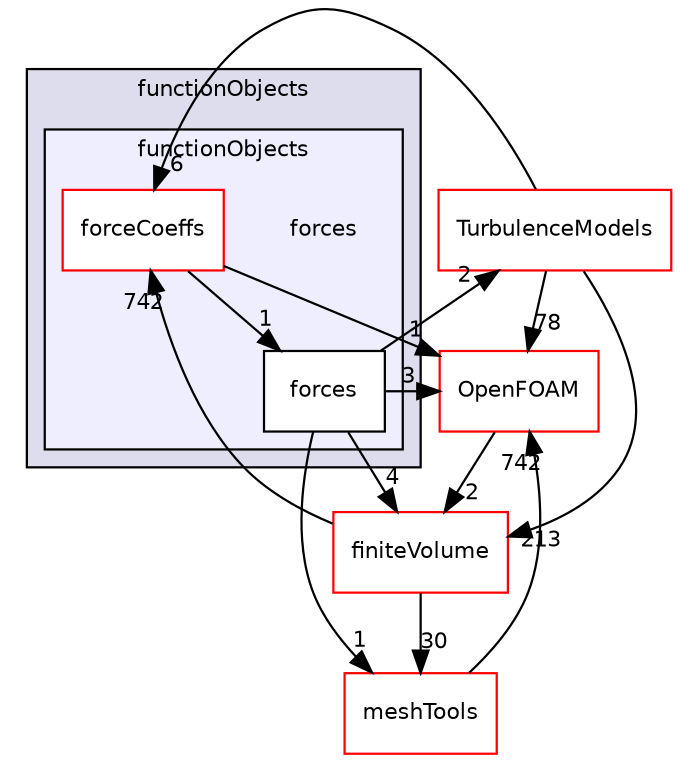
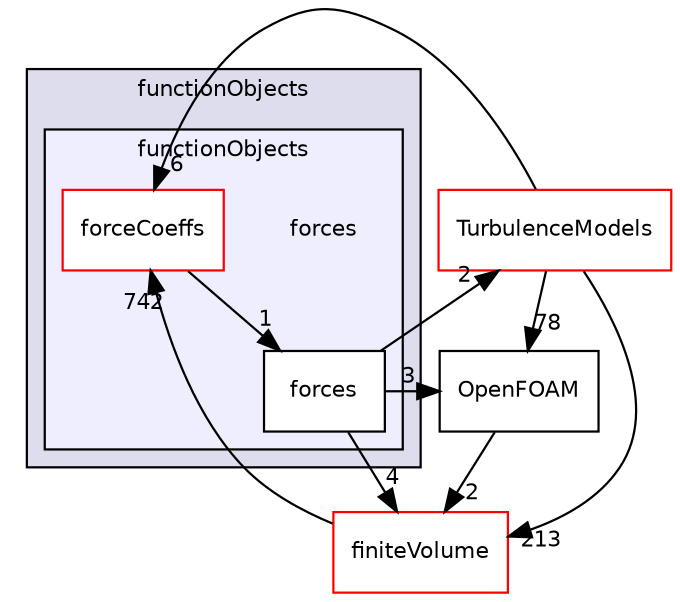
(321, 307) -> none
(519, 391) -> (519, 391)
(421, 713) -> none
